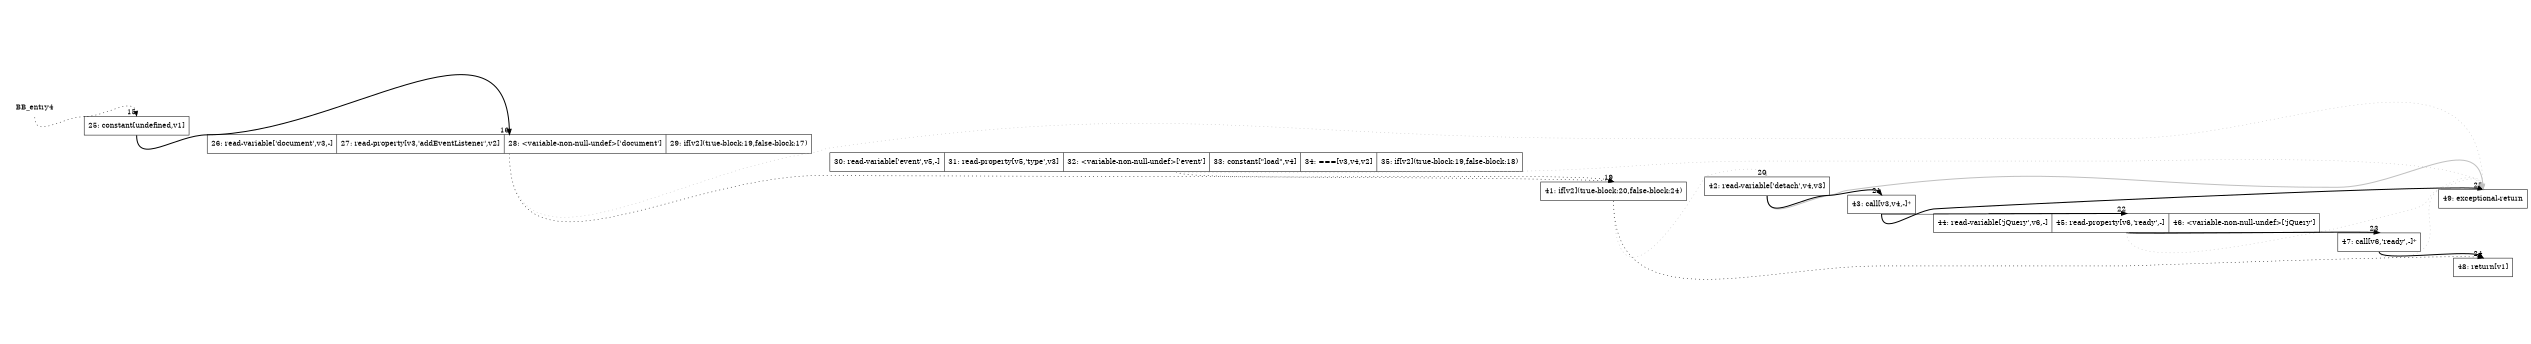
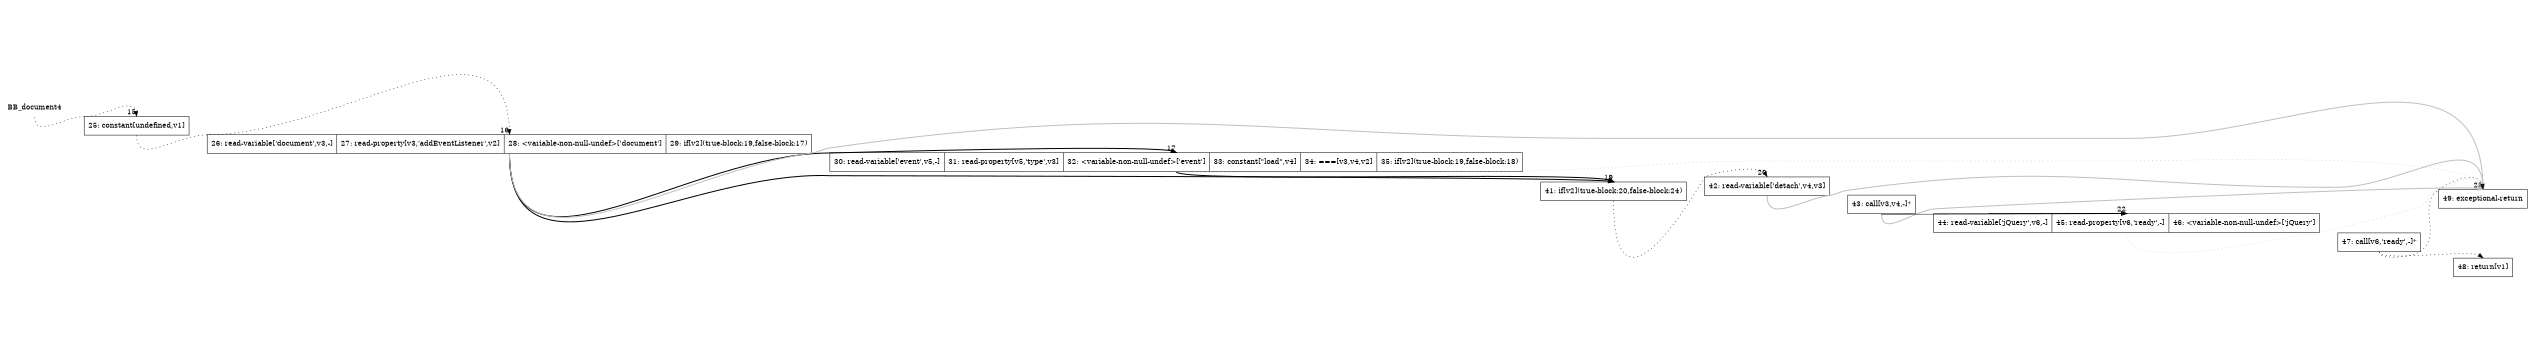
(35, 108) -> (35, 108)
(335, 108) -> (335, 108)
(1496, 137) -> (1496, 137)
none -> (834, 153)
(1035, 176) -> (1035, 176)
(1392, 177) -> (1392, 177)
(1818, 197) -> none
(2175, 197) -> (2175, 197)
(2429, 218) -> (2429, 218)
(1674, 224) -> (1674, 224)
(2250, 233) -> none
(2429, 255) -> (2429, 255)
(2022, 266) -> none
